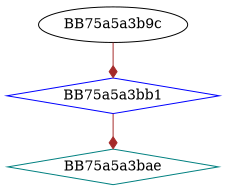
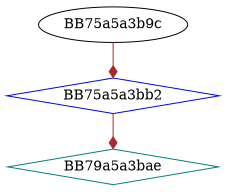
(113, 96) -> (113, 96)
(113, 167) -> (113, 167)
